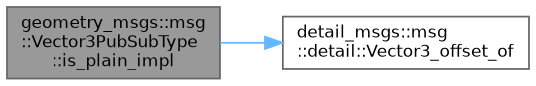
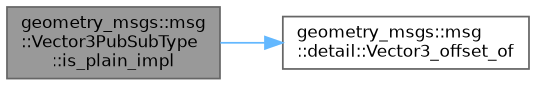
(406, 43) -> (406, 43)
